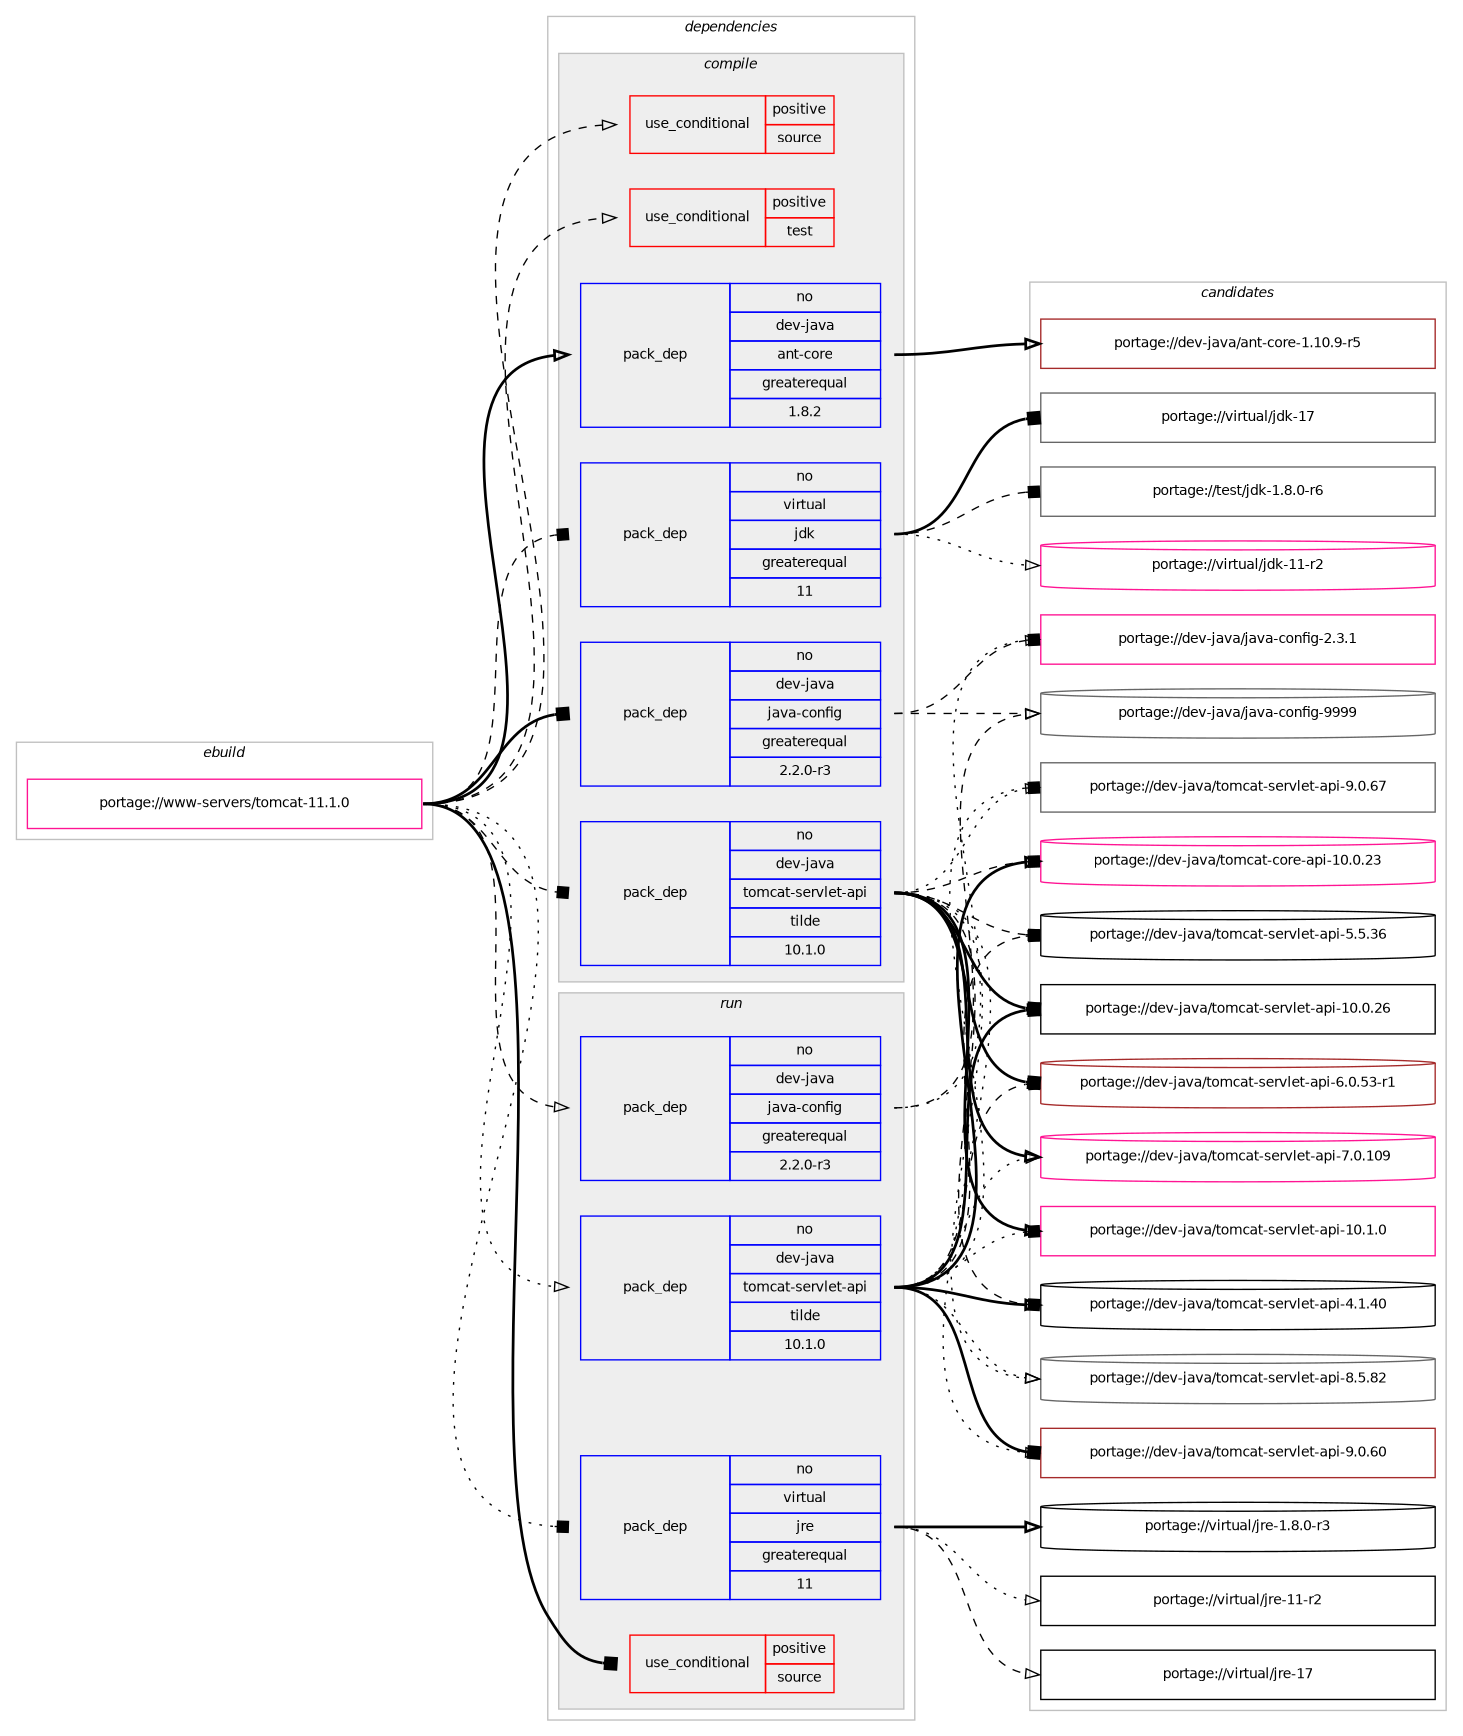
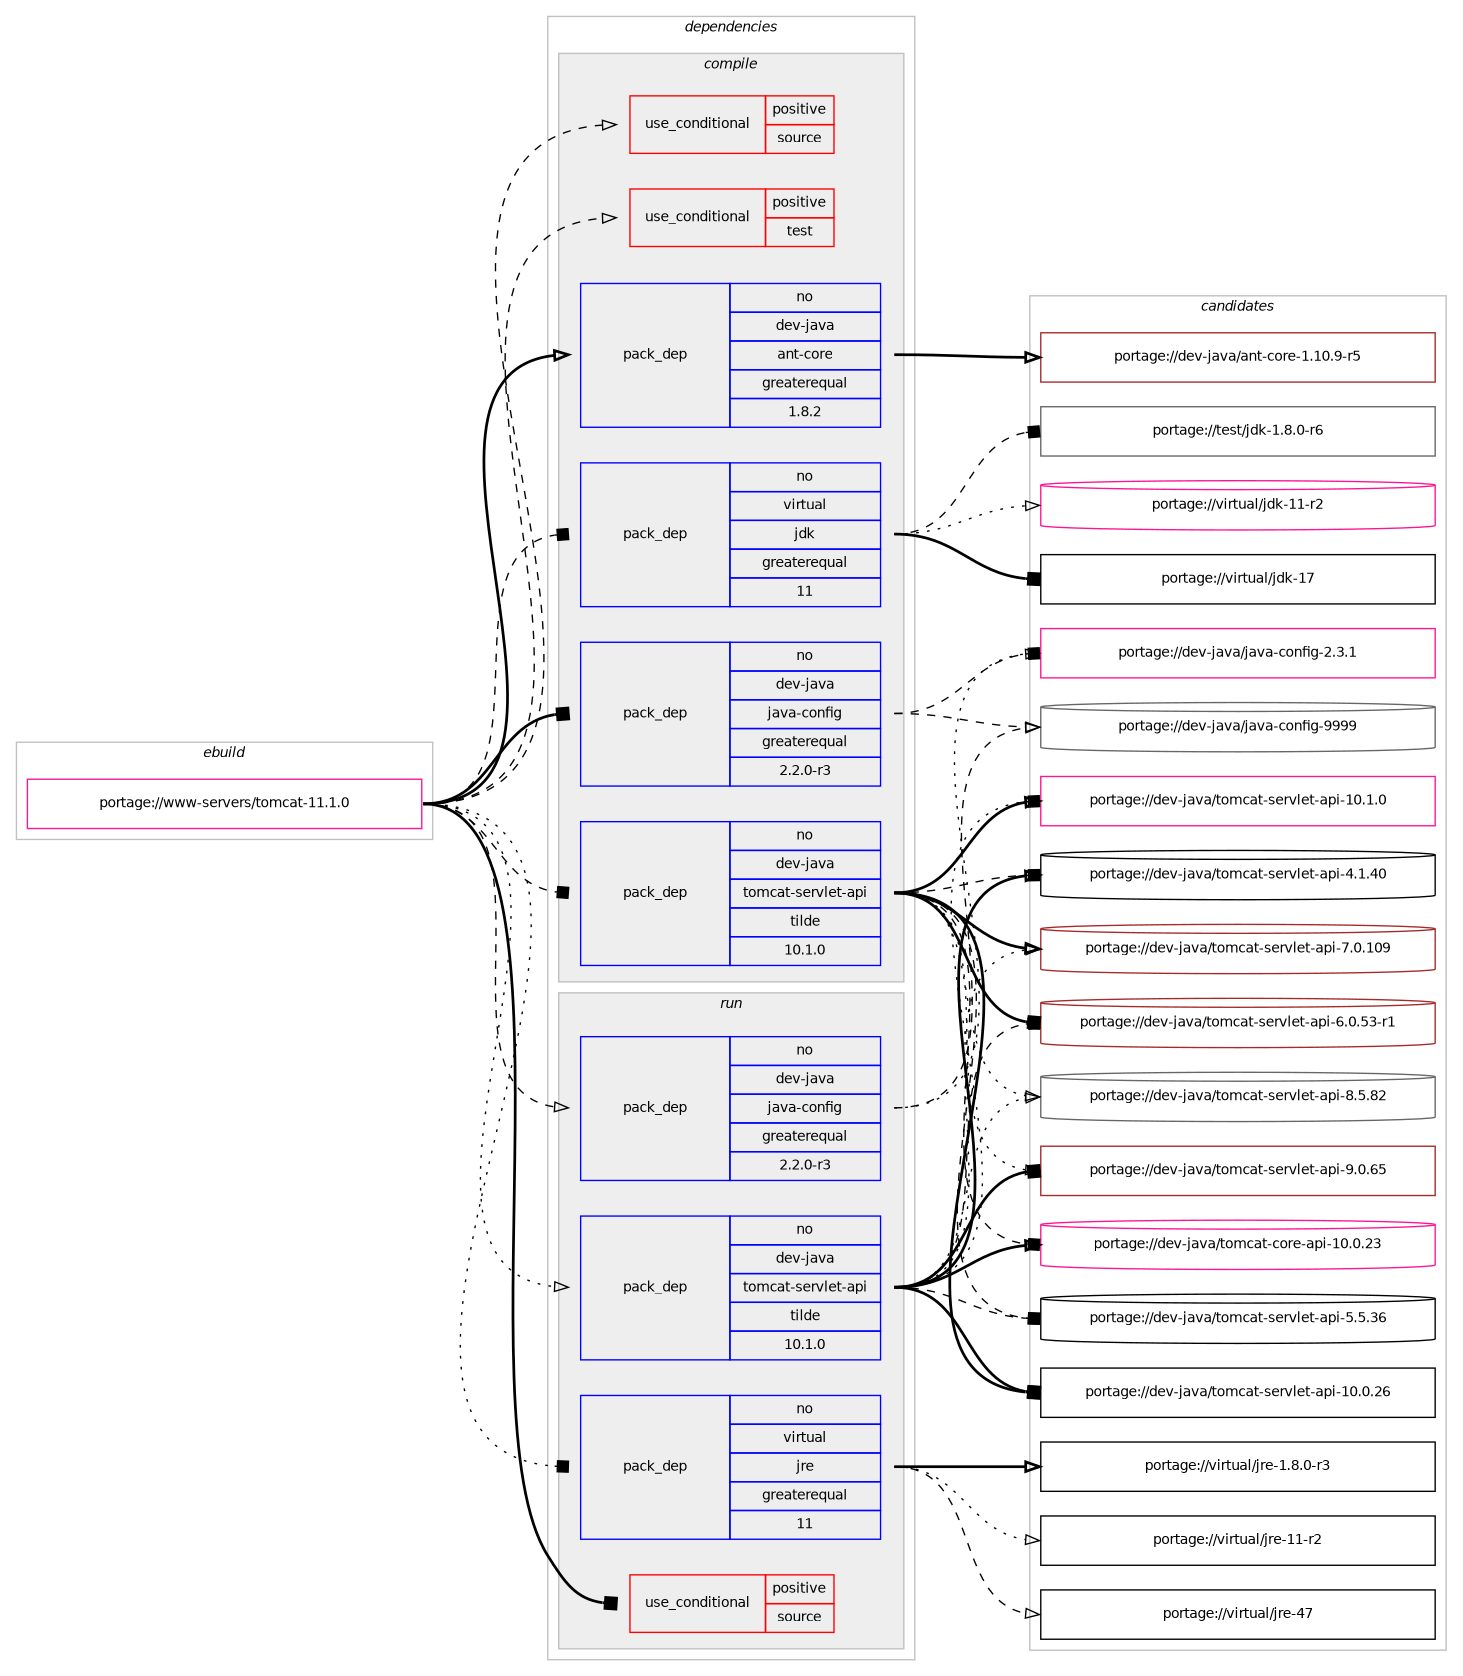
(1238, 418) -> (1238, 579)
(1238, 787) -> none
(1238, 1157) -> (1238, 949)
(1238, 1453) -> (1238, 1171)
(1238, 1527) -> (1238, 1467)
(1238, 1675) -> (1238, 1615)
